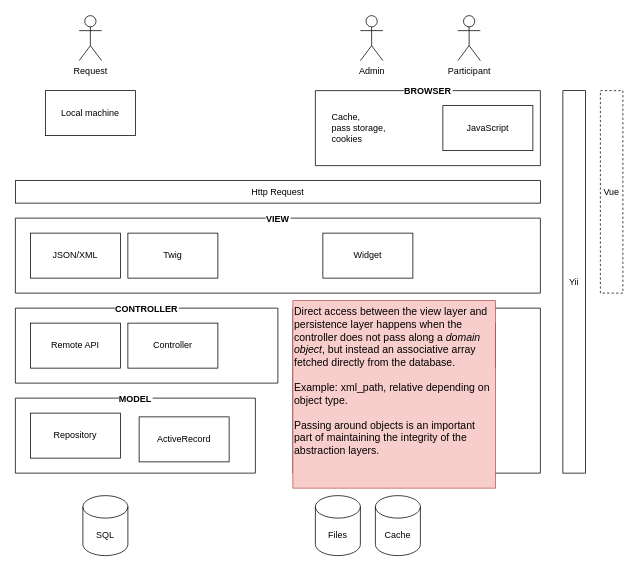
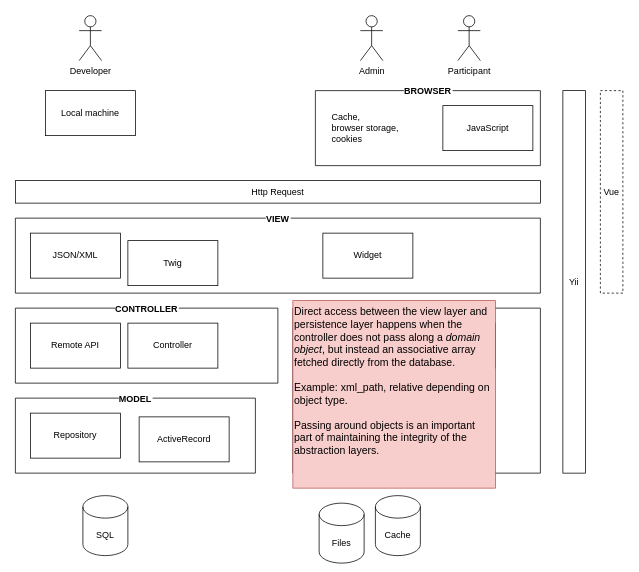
(91, 71) -> (91, 71)
(362, 128) -> (370, 128)
(173, 255) -> (173, 263)
(338, 525) -> (342, 533)
